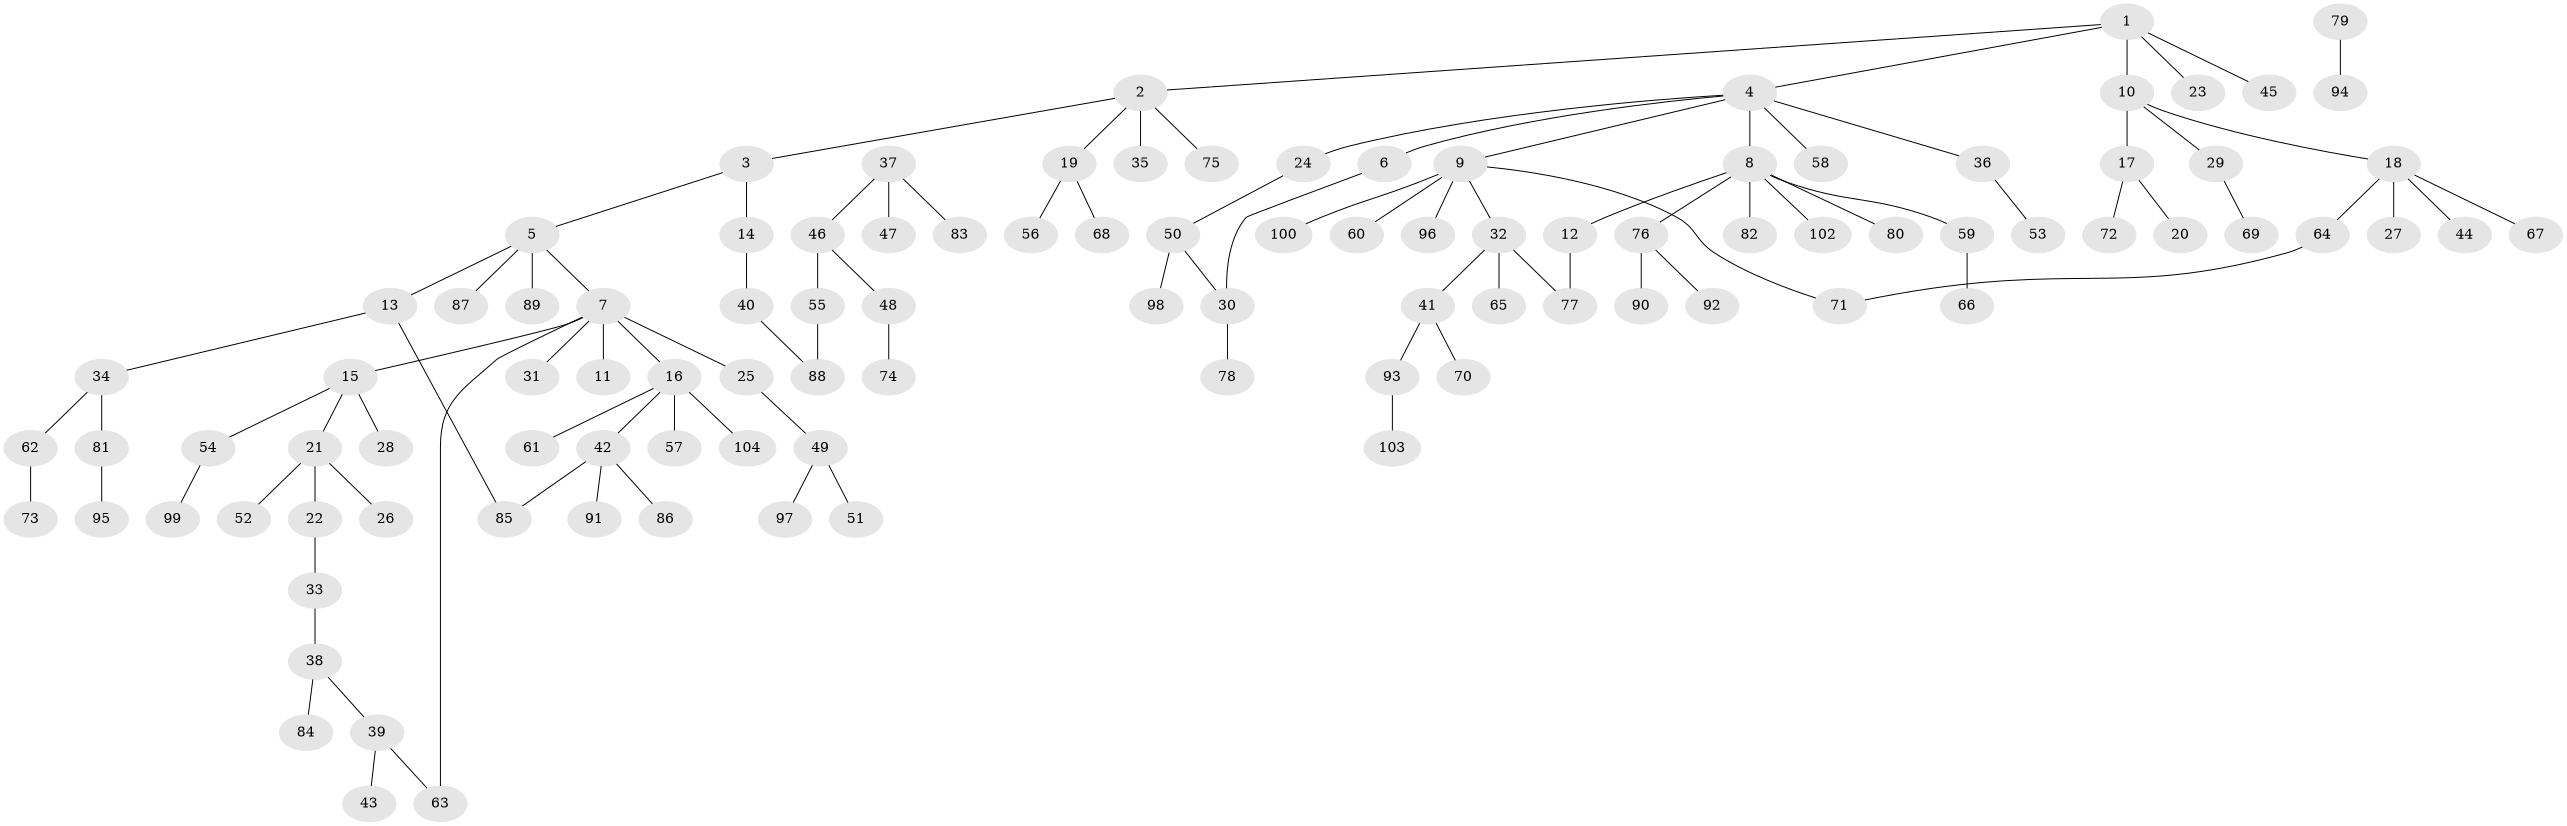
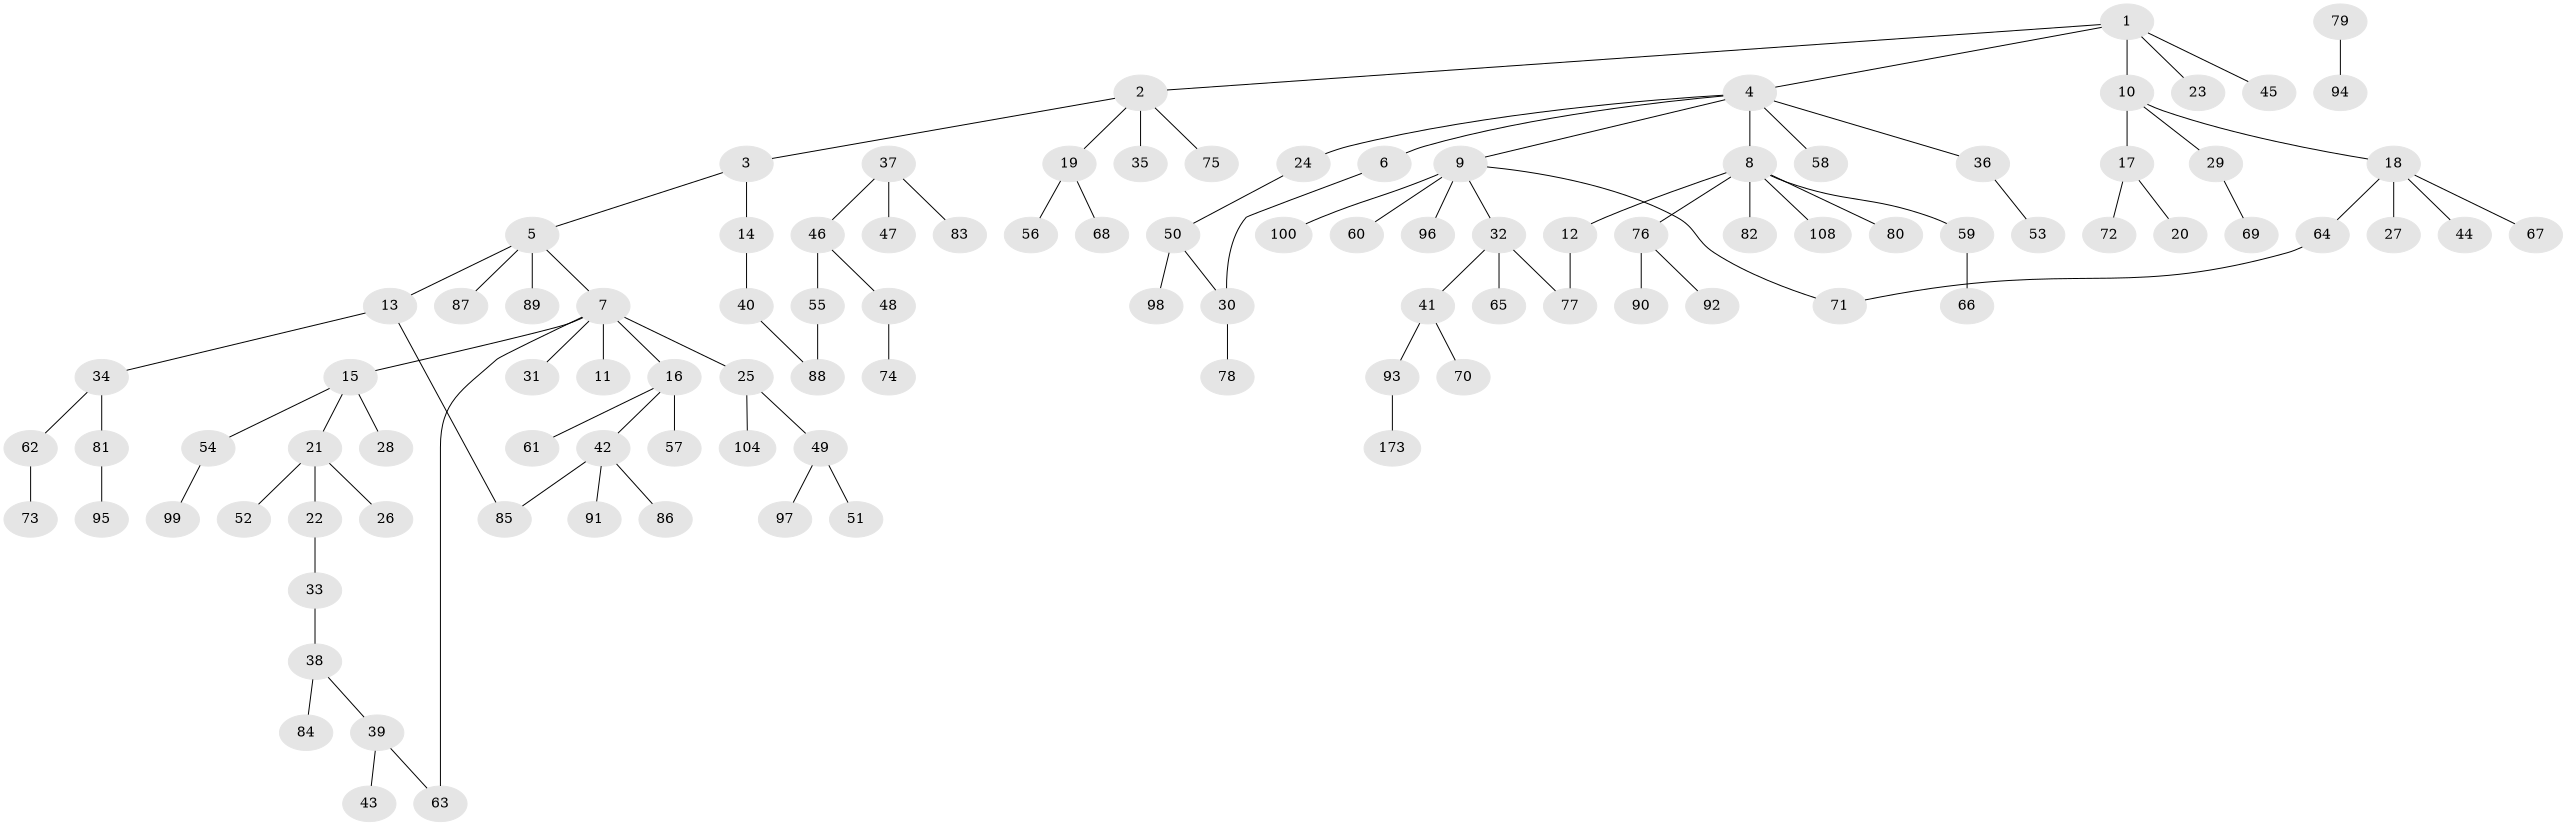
(1823, 235) -> (1823, 235)
(711, 413) -> (747, 413)
(1392, 448) -> (1392, 448)
